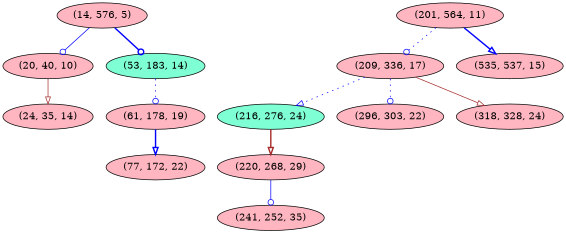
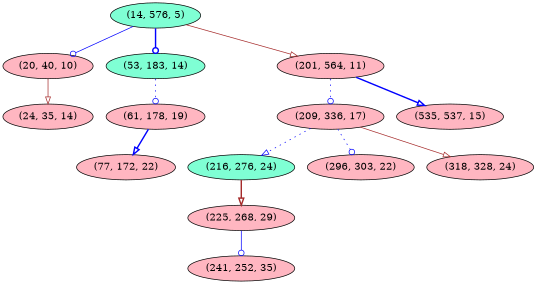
(102, 15) -> (156, 15)
none -> (238, 39)
(271, 167) -> (241, 218)
